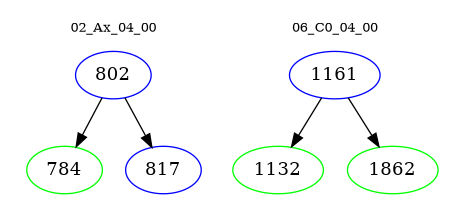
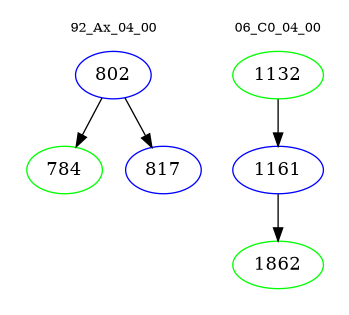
(114, 28) -> (114, 28)
(310, 117) -> (278, 116)
